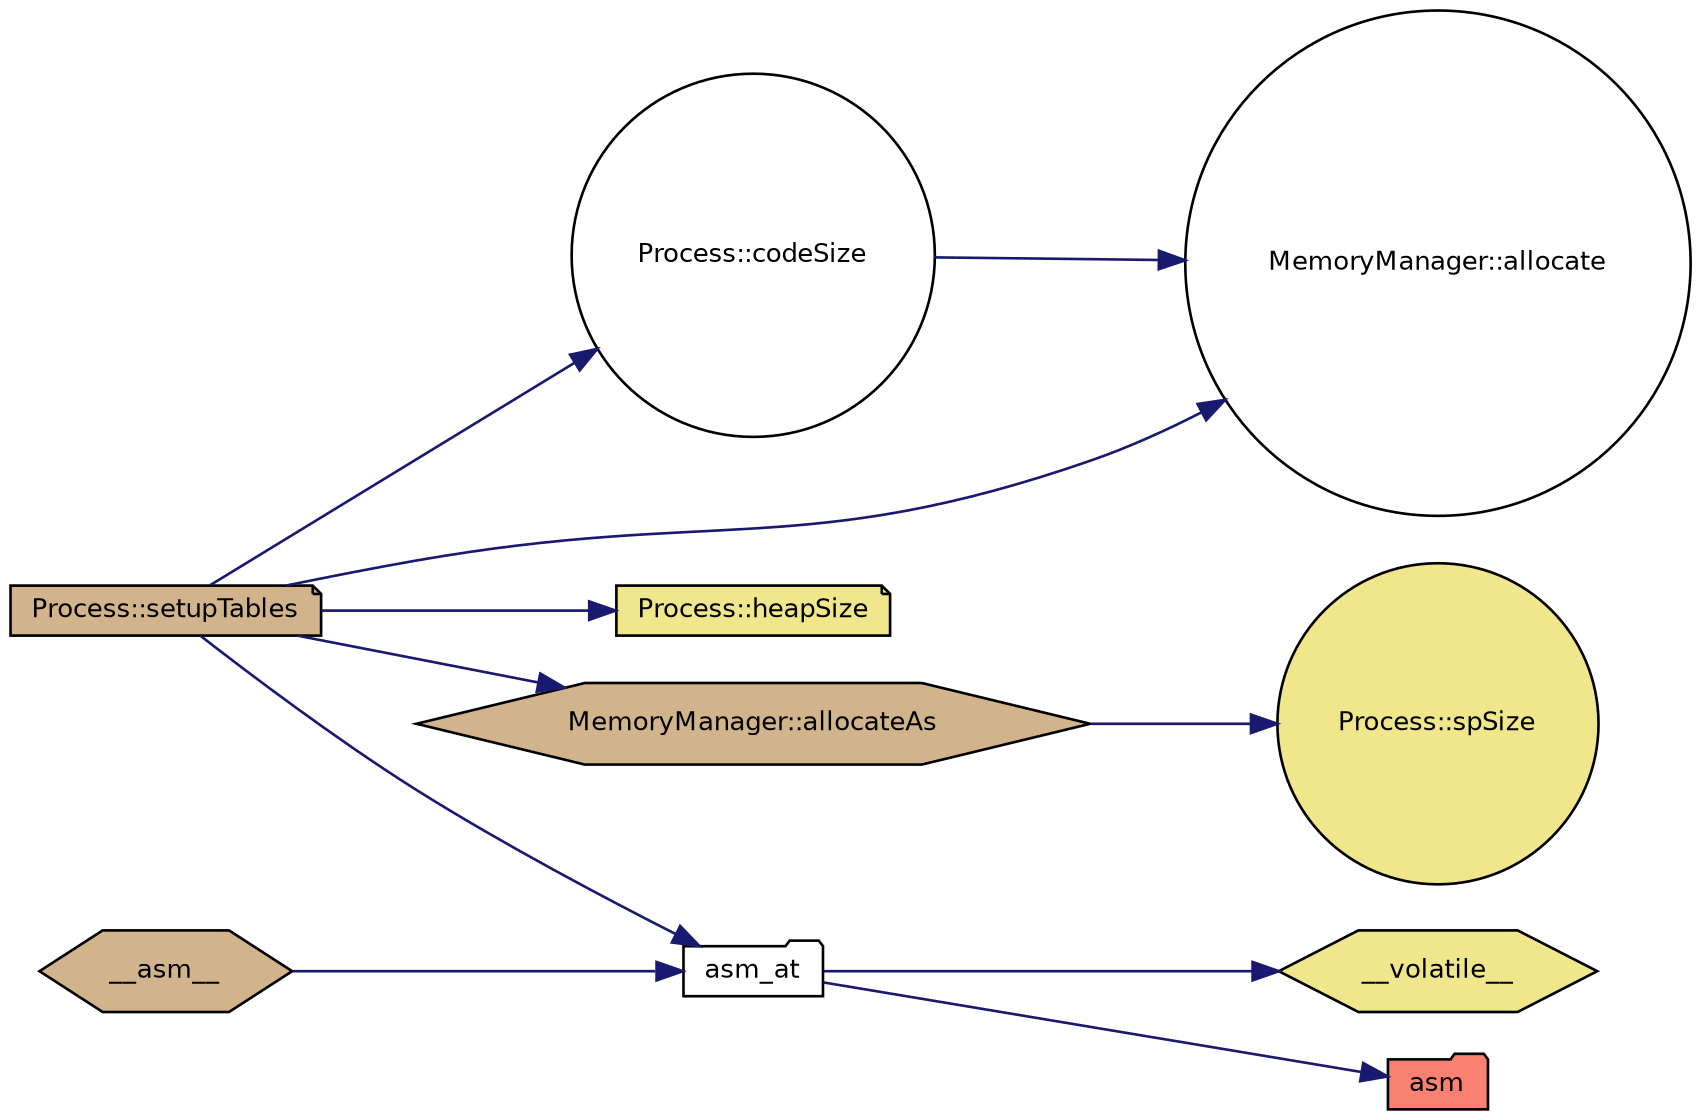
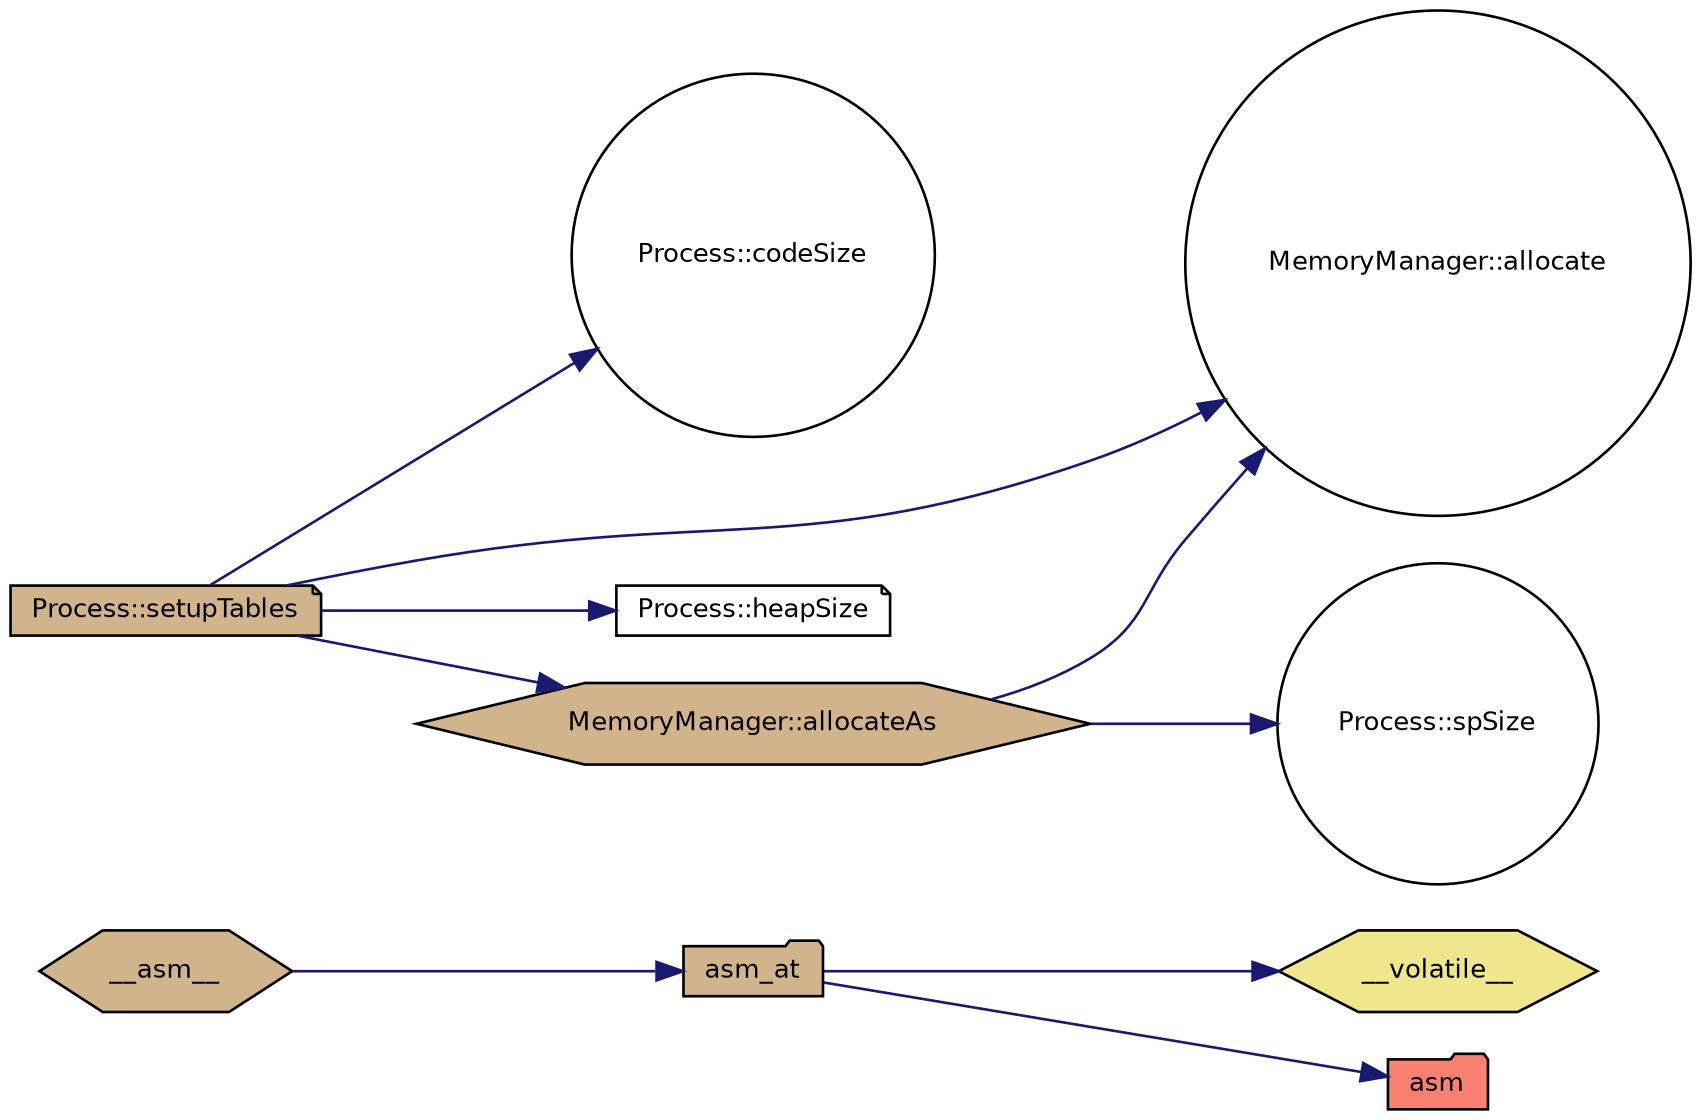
(1047, 259) -> (1140, 610)
(753, 611) -> (753, 611)
(1438, 724) -> (1438, 724)
(430, 798) -> none
(753, 971) -> (753, 971)
